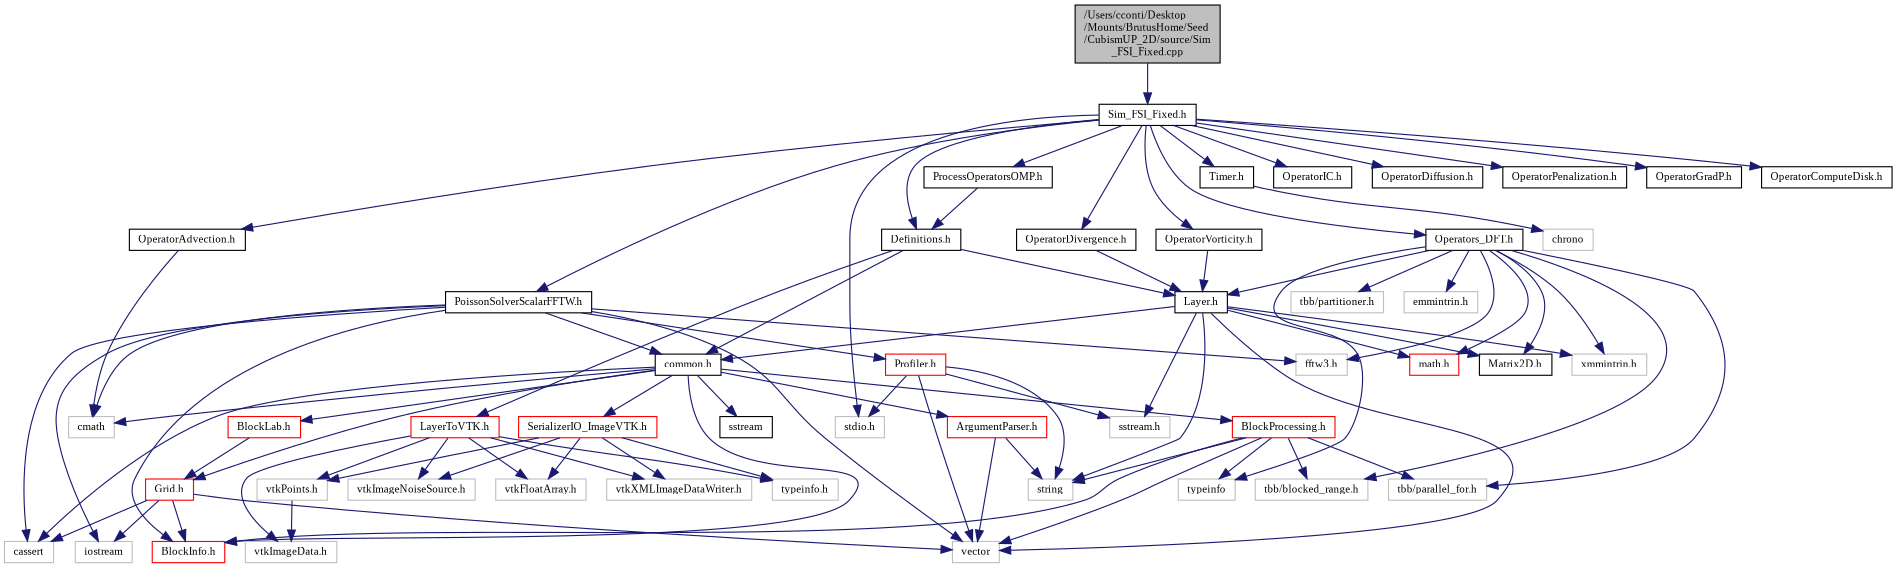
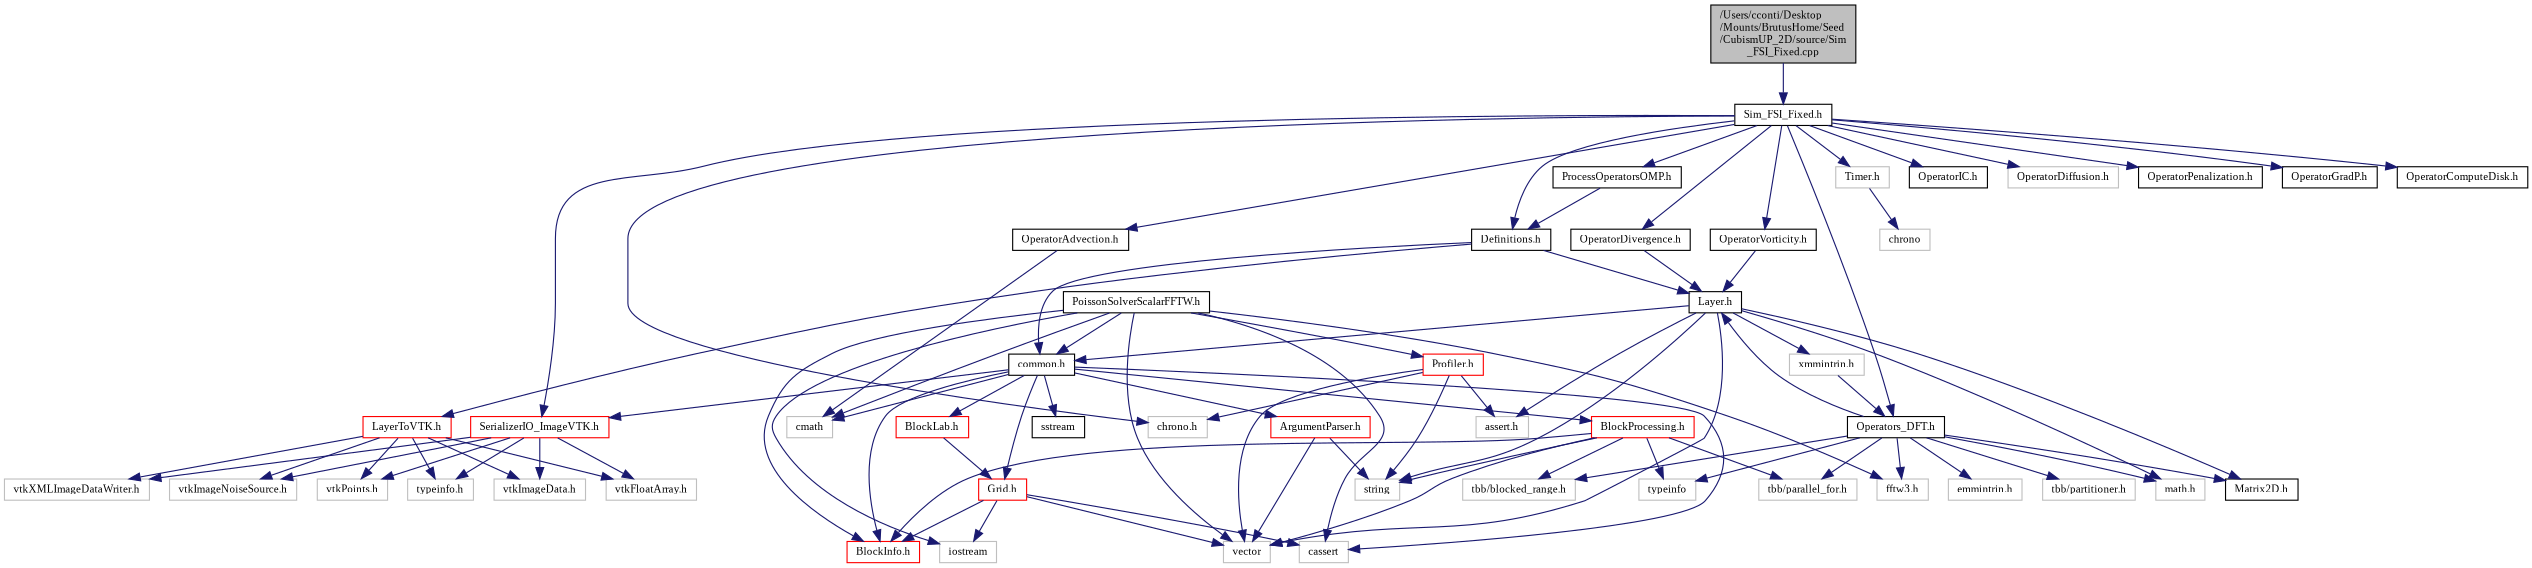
(814, 173) -> (1043, 129)
(1227, 177) -> (1863, 177)
(1428, 177) -> (2063, 177)
(1555, 289) -> (1857, 392)
(1434, 365) -> (2180, 490)
(860, 427) -> (1178, 427)
(1140, 427) -> (1502, 427)
(292, 515) -> (540, 453)
